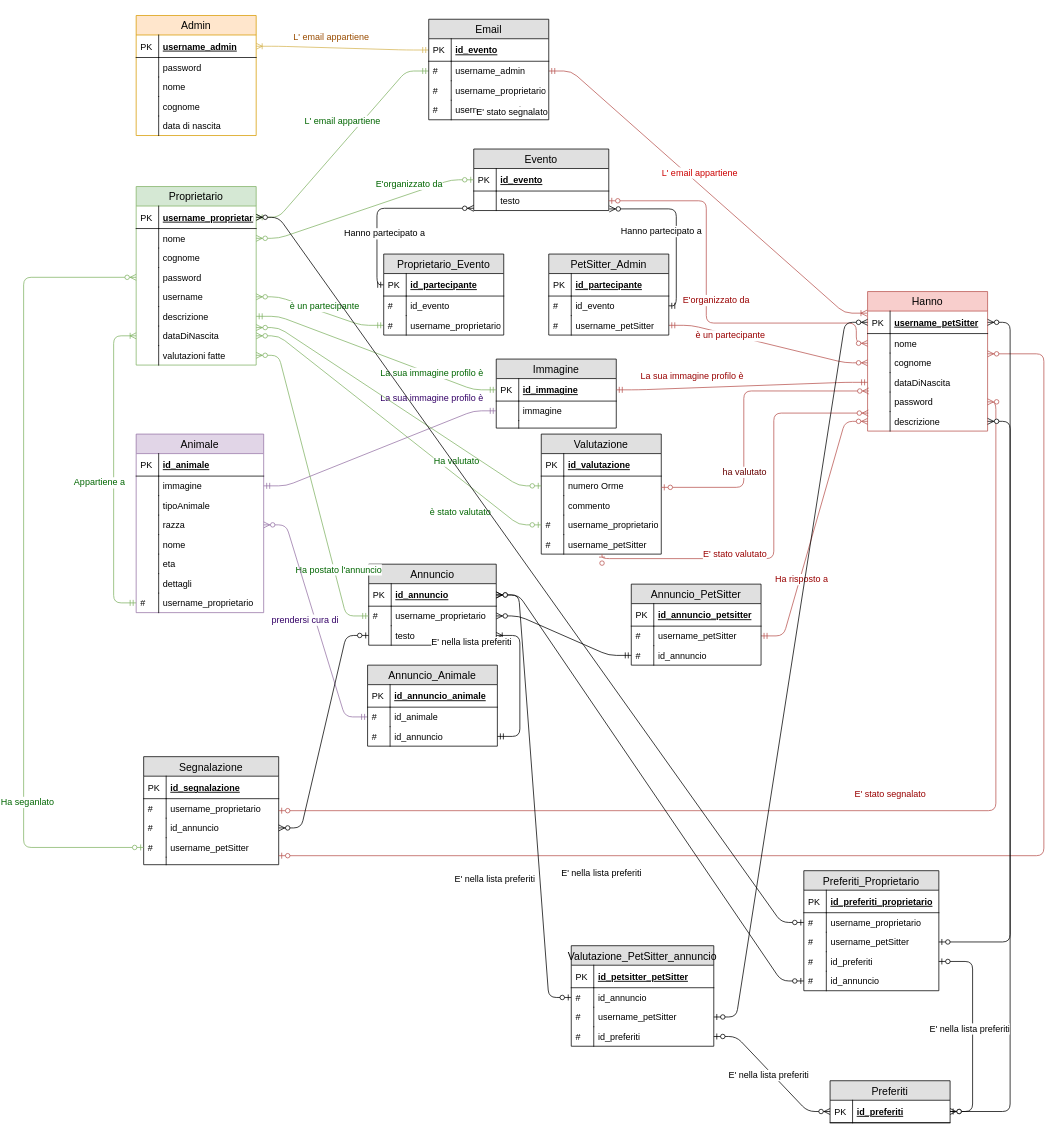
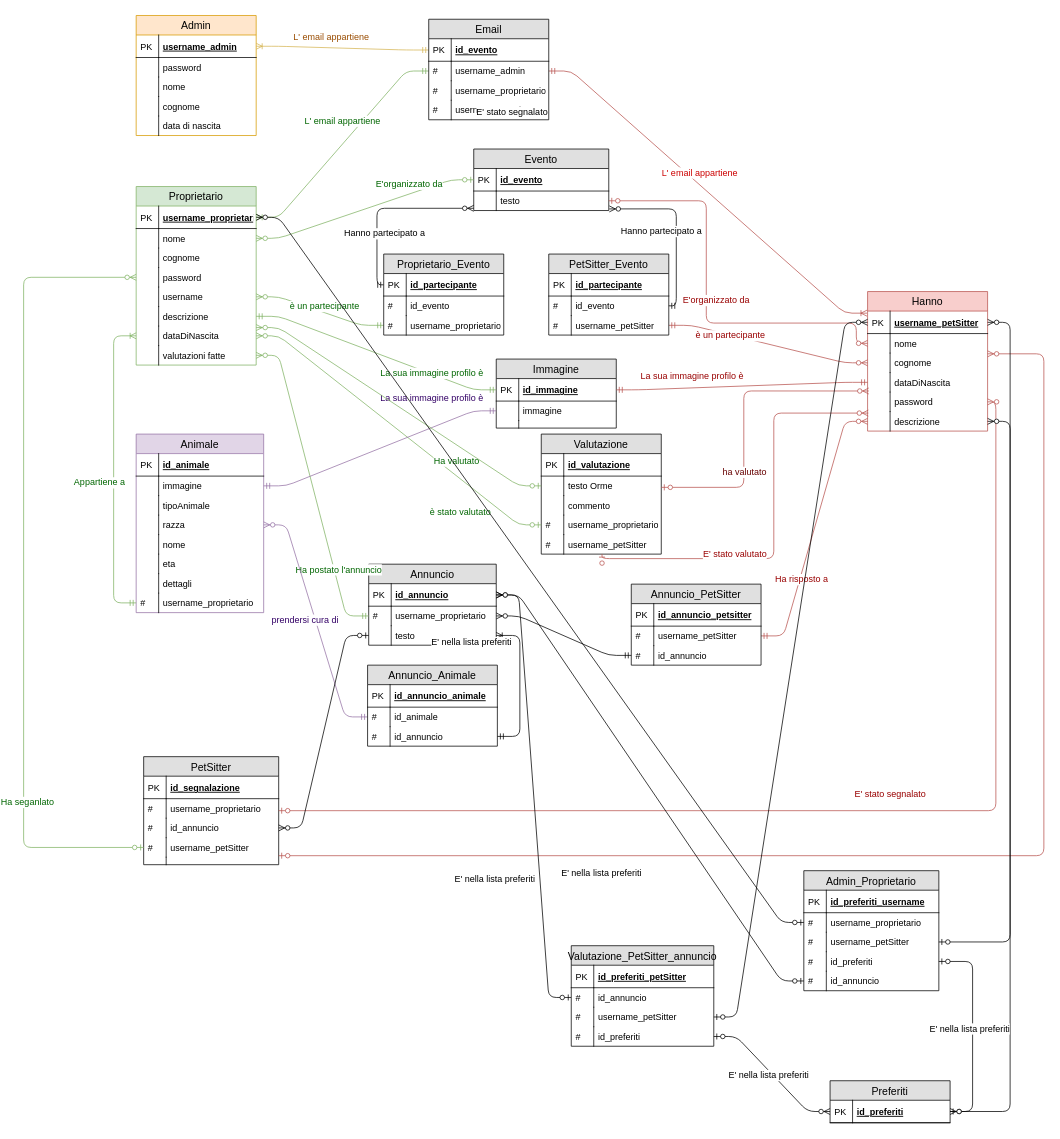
(608, 264) -> (608, 264)
(594, 486) -> (592, 486)
(211, 767) -> (211, 767)
(871, 881) -> (871, 881)
(887, 902) -> (880, 902)
(650, 977) -> (649, 977)
